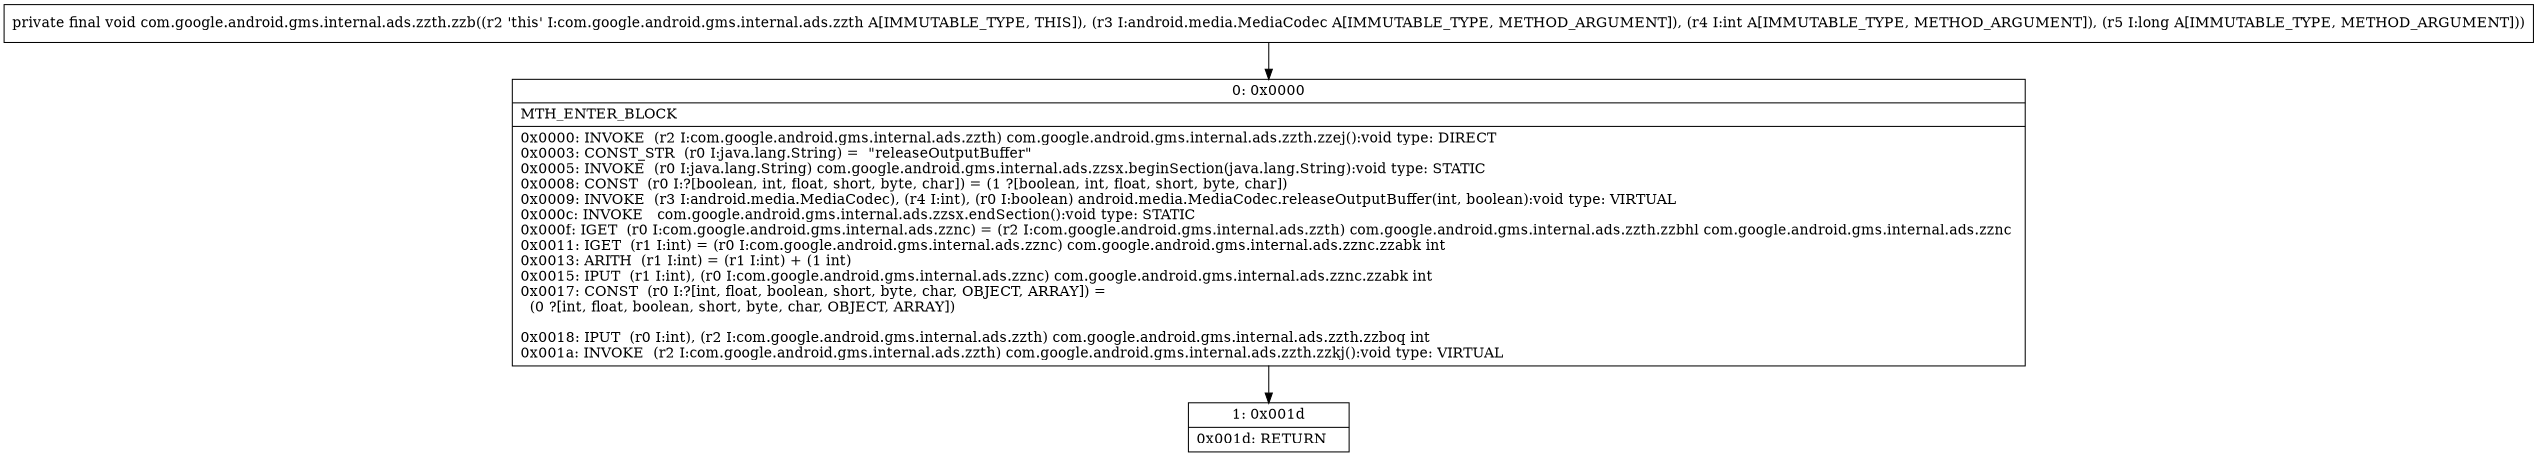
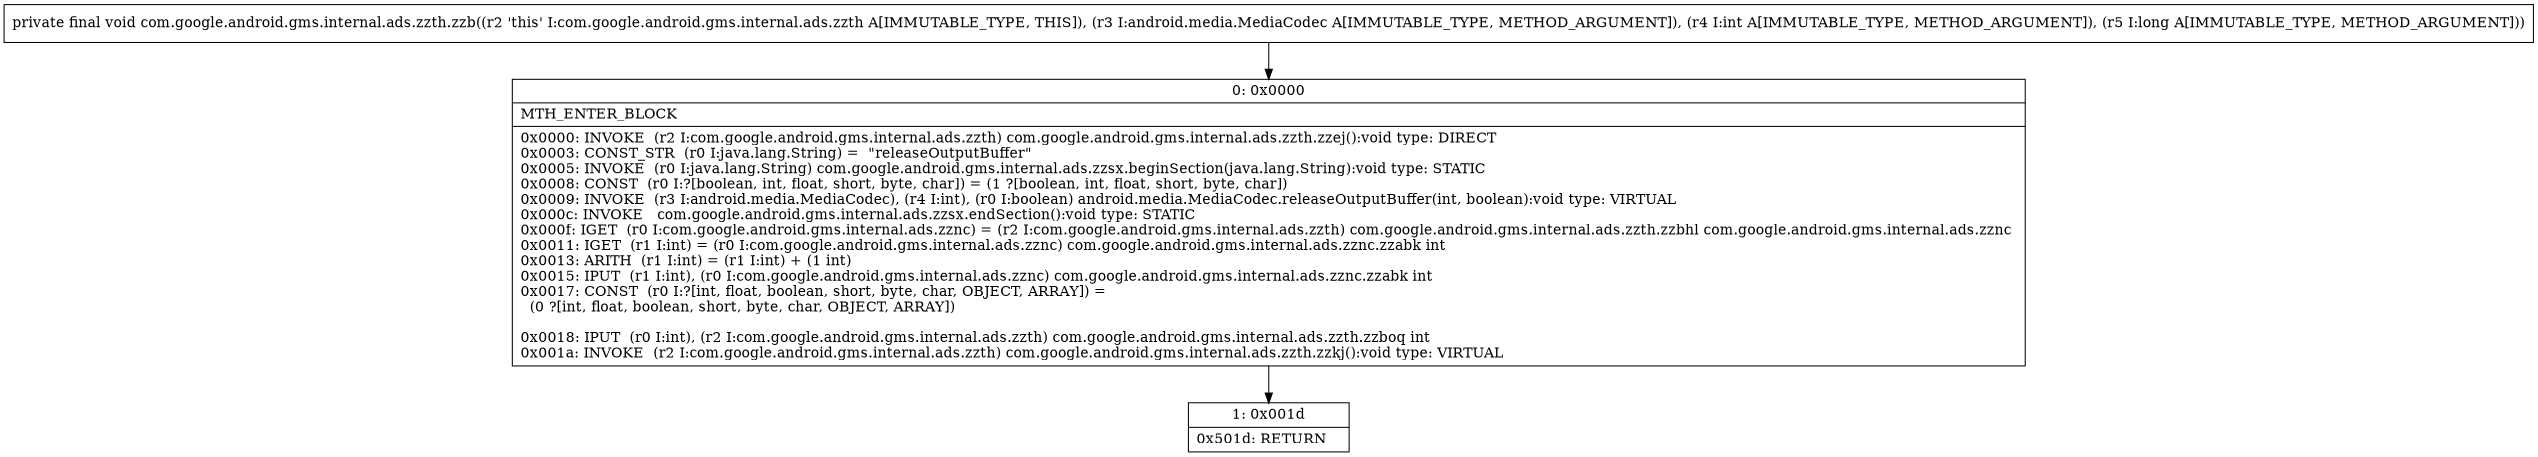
(1269, 439) -> (1269, 439)
